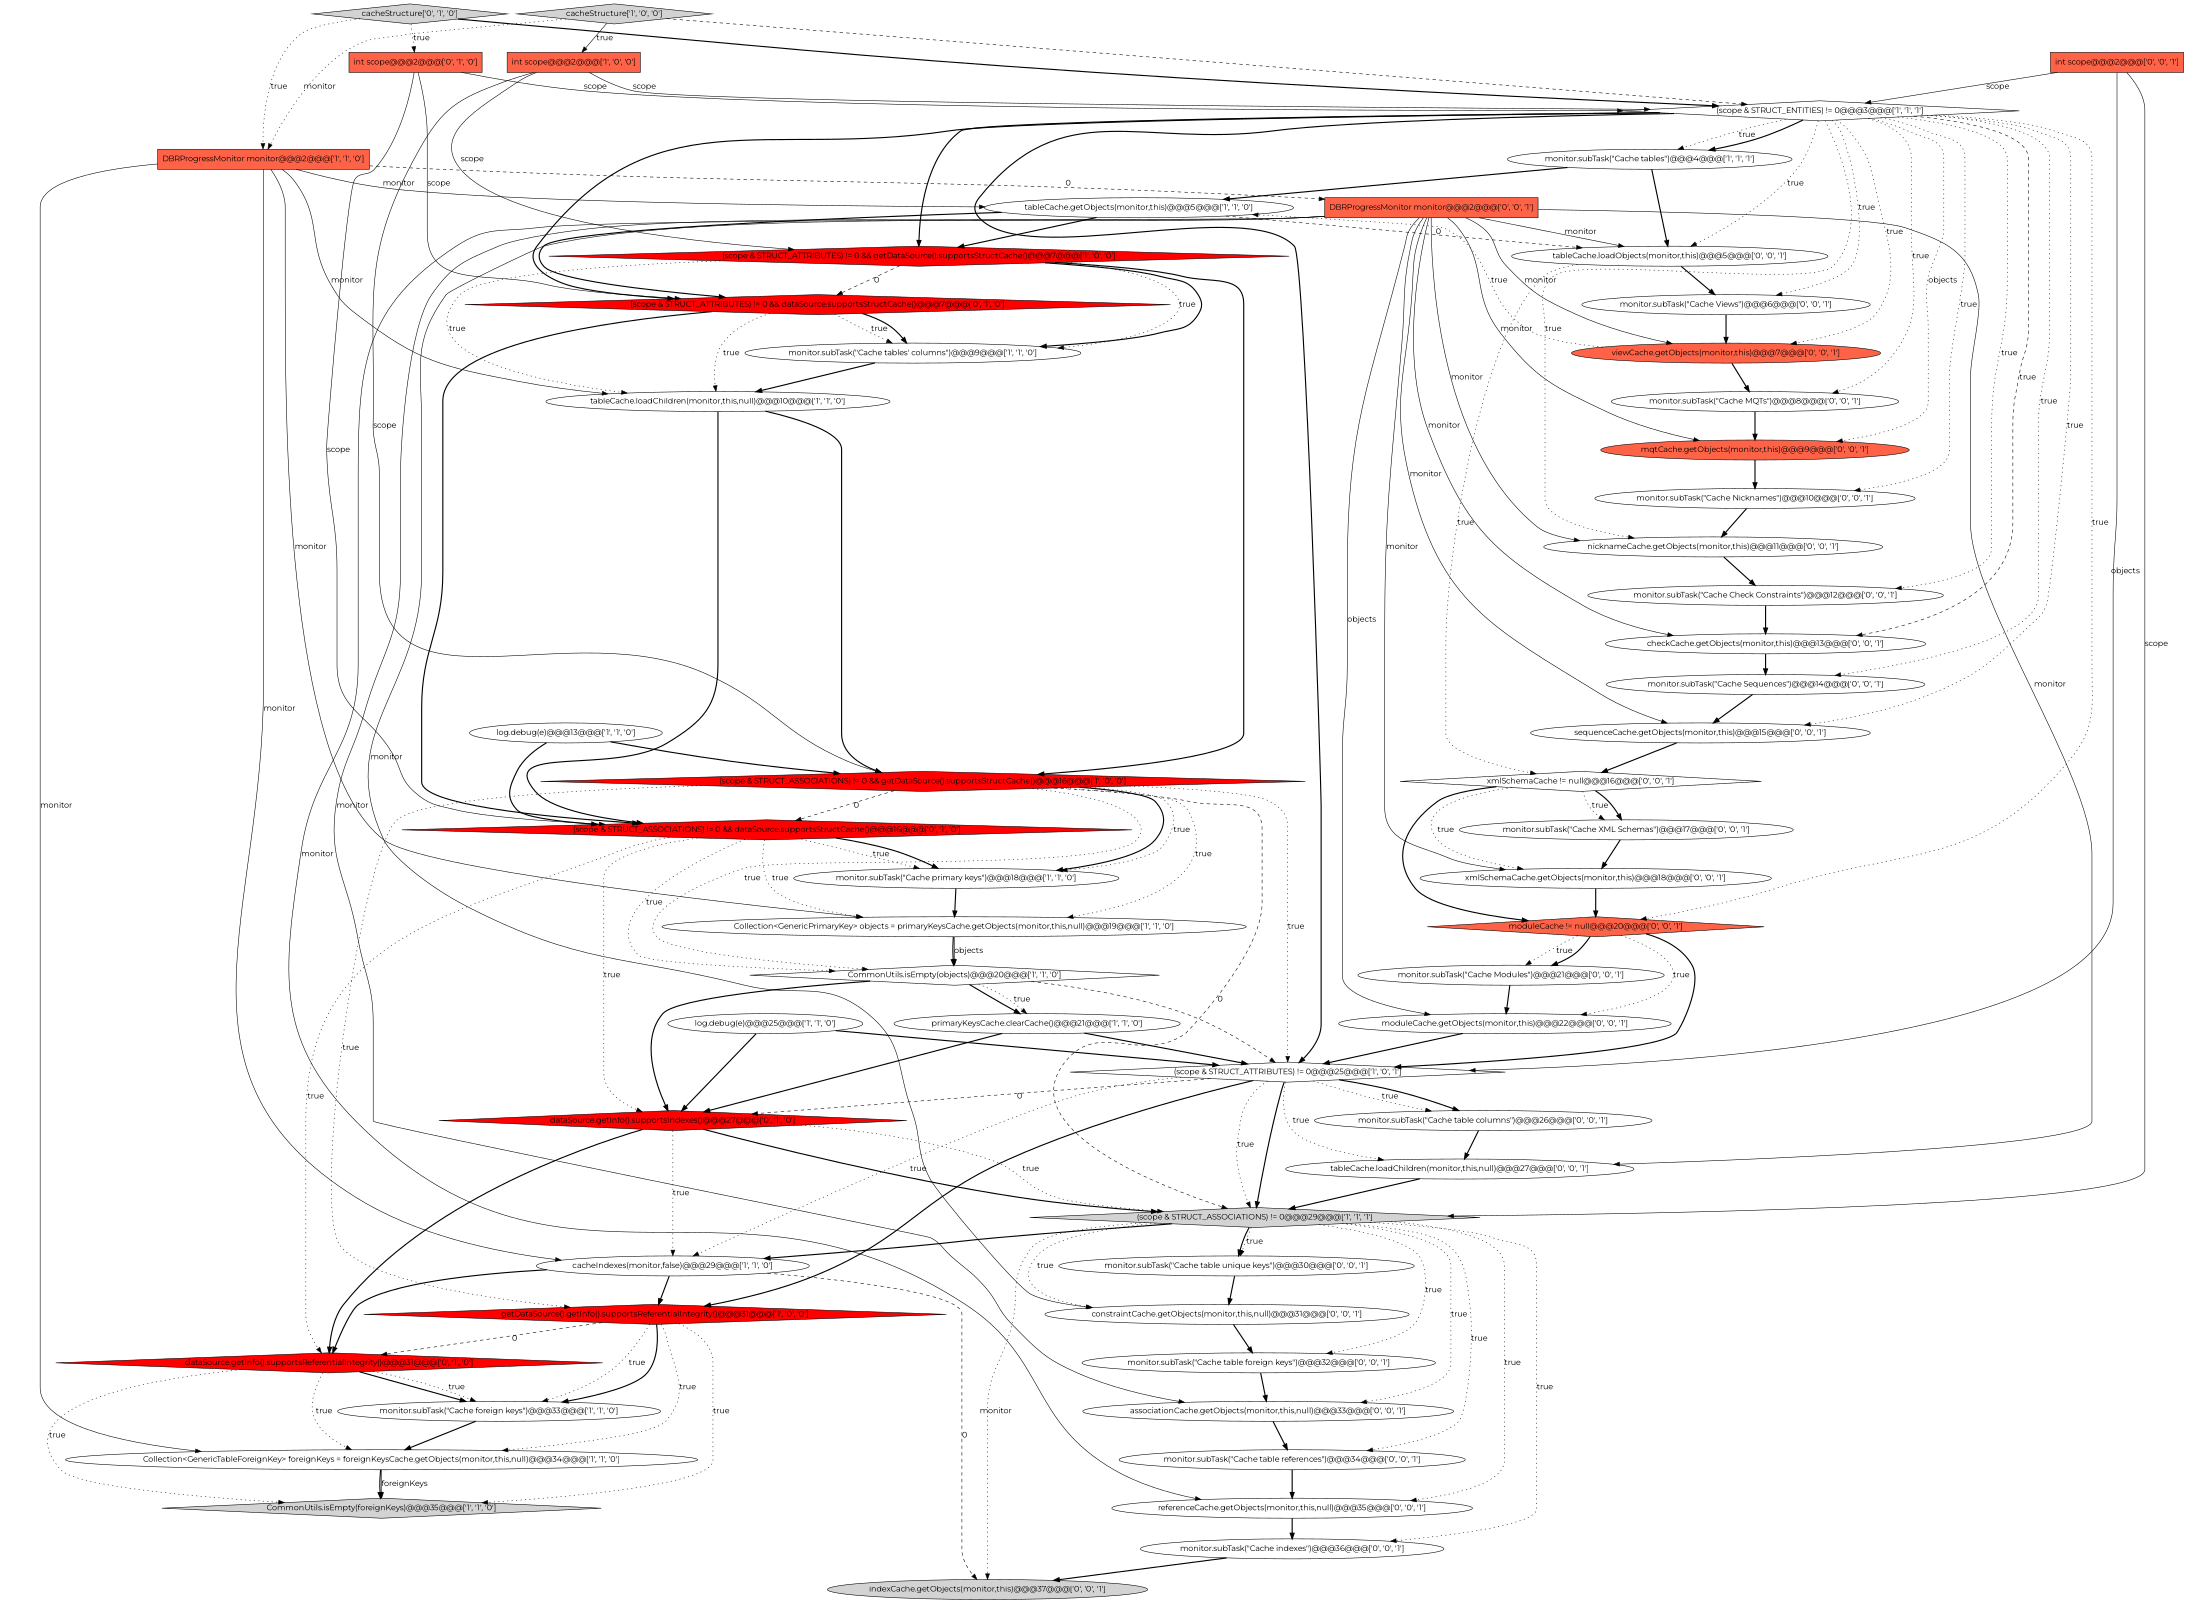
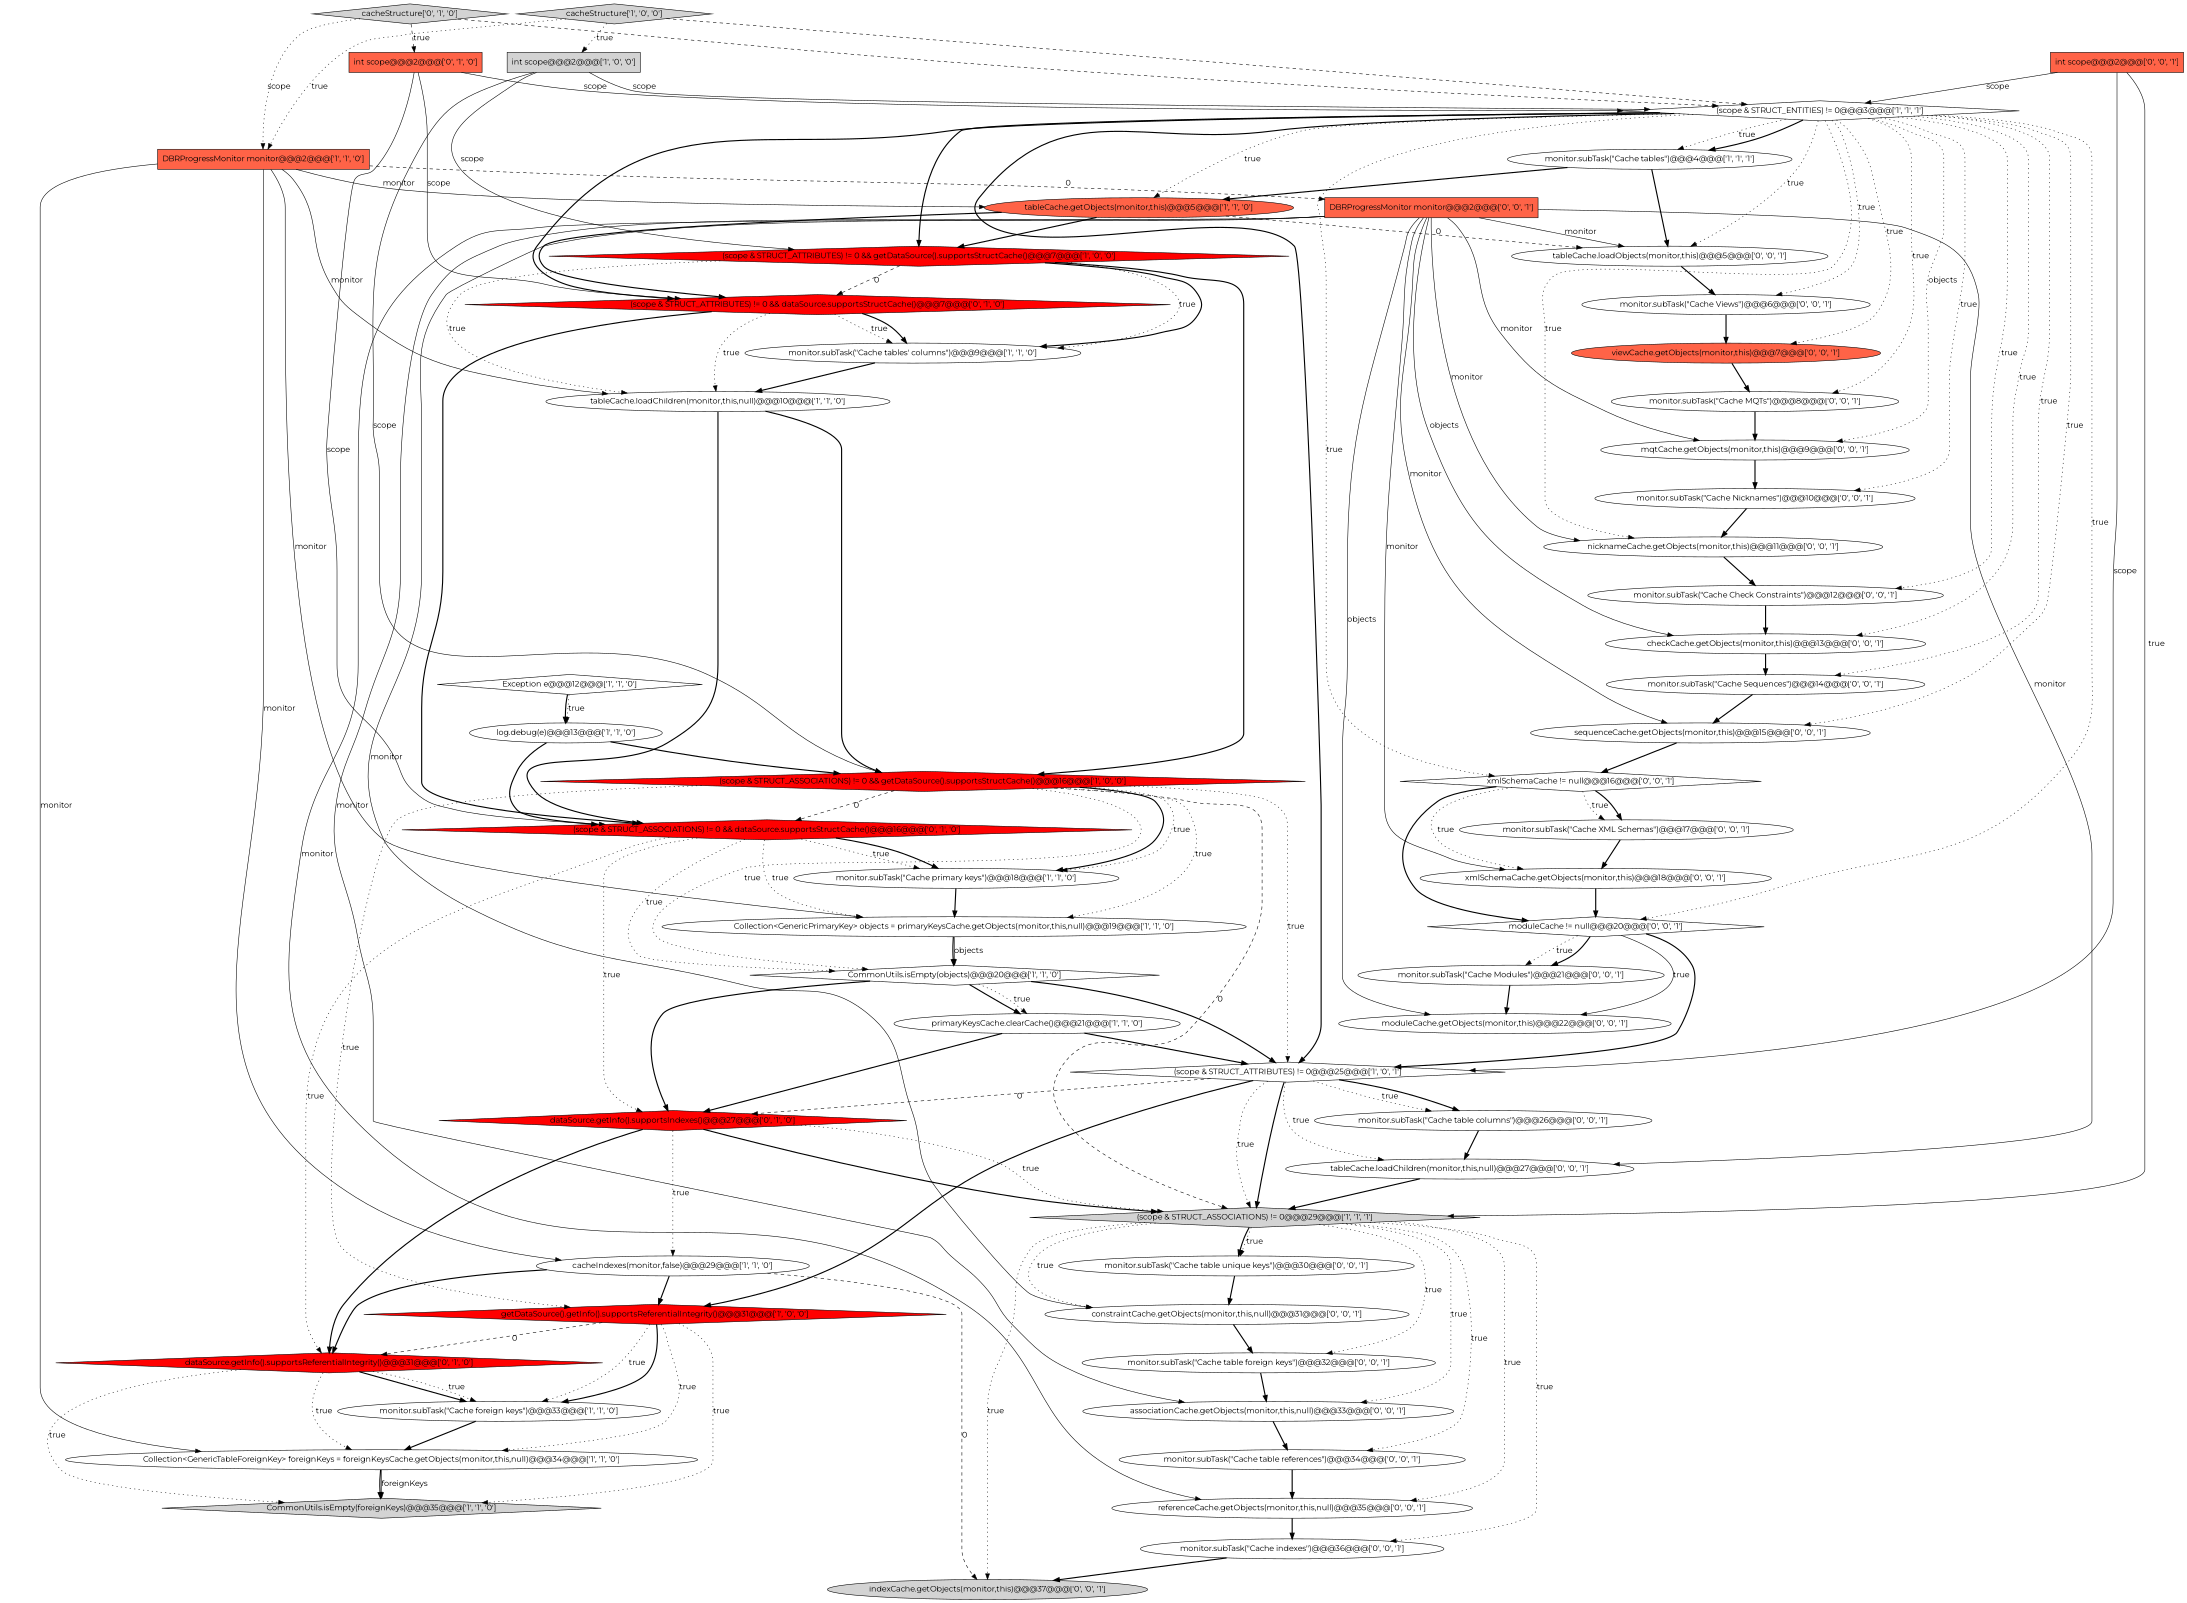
(596, 36) -> (596, 36)
(413, 38) -> (413, 38)
(574, 62) -> (574, 62)
(1085, 72) -> (1085, 72)
(279, 87) -> (279, 87)
(320, 87) -> (320, 87)
(1139, 208) -> (1139, 208)
(1446, 229) -> (1292, 134)
(1551, 302) -> none
(2019, 378) -> (2019, 378)
(1444, 426) -> (1444, 426)
(1755, 450) -> (1755, 450)
(1457, 527) -> (1326, 343)
(2125, 571) -> (2125, 571)
(2157, 644) -> (2157, 644)
none -> (570, 684)
(1596, 927) -> (1596, 927)
(1666, 988) -> (1666, 988)
(1156, 1005) -> (1156, 1005)
(765, 1024) -> none
(1396, 1048) -> none
(935, 1149) -> none
(971, 1240) -> none
(996, 1411) -> (996, 1411)
